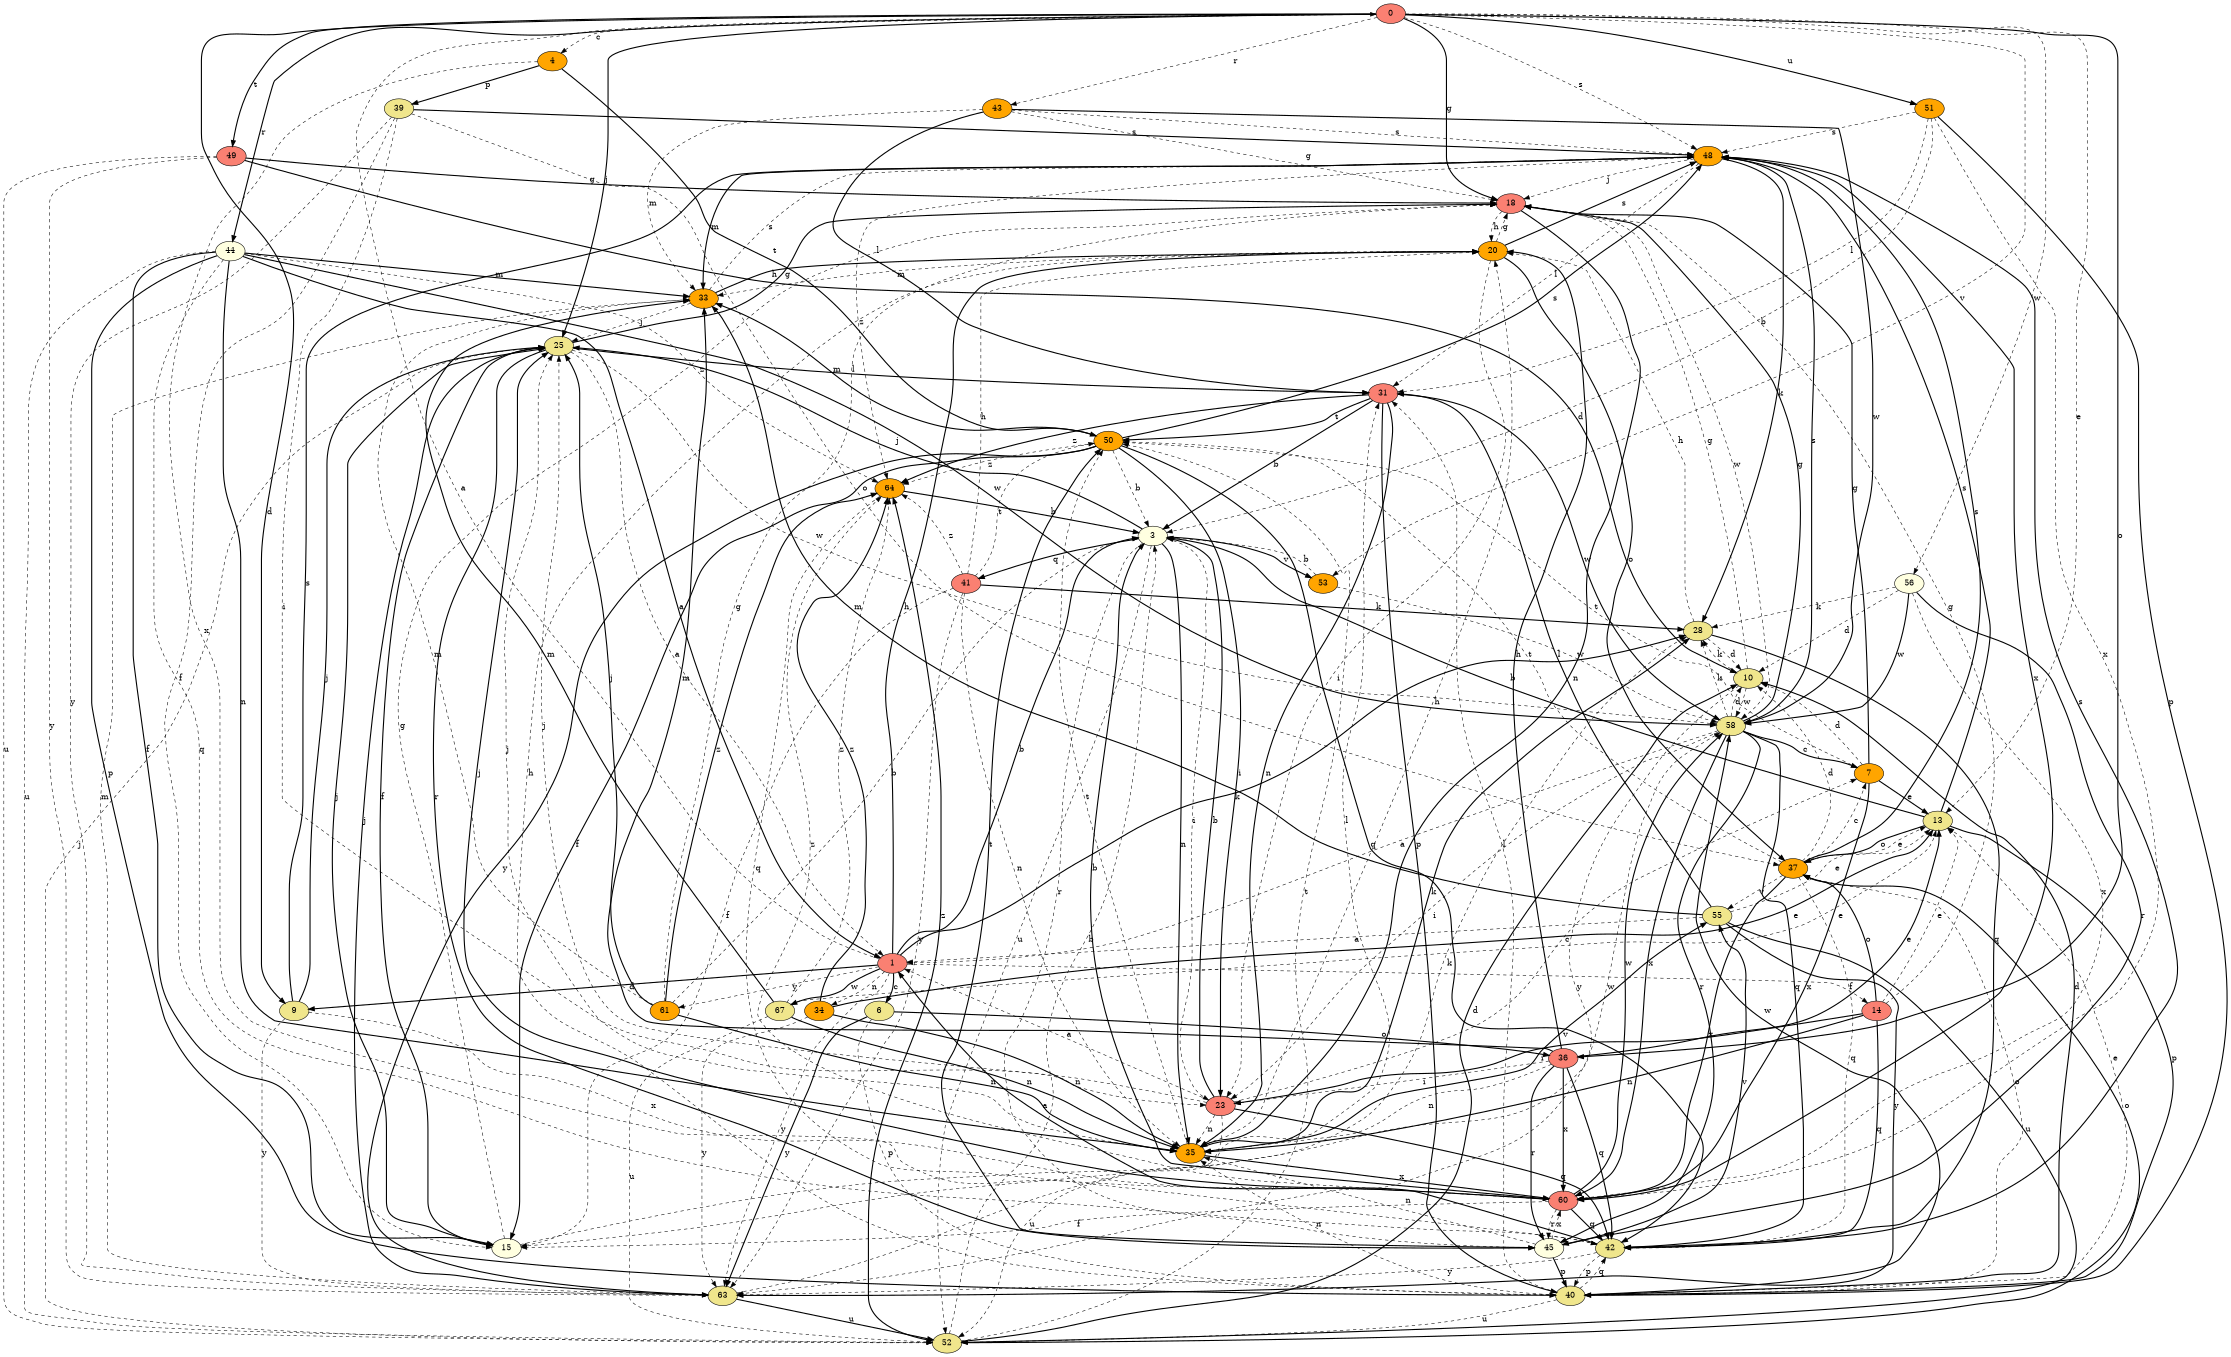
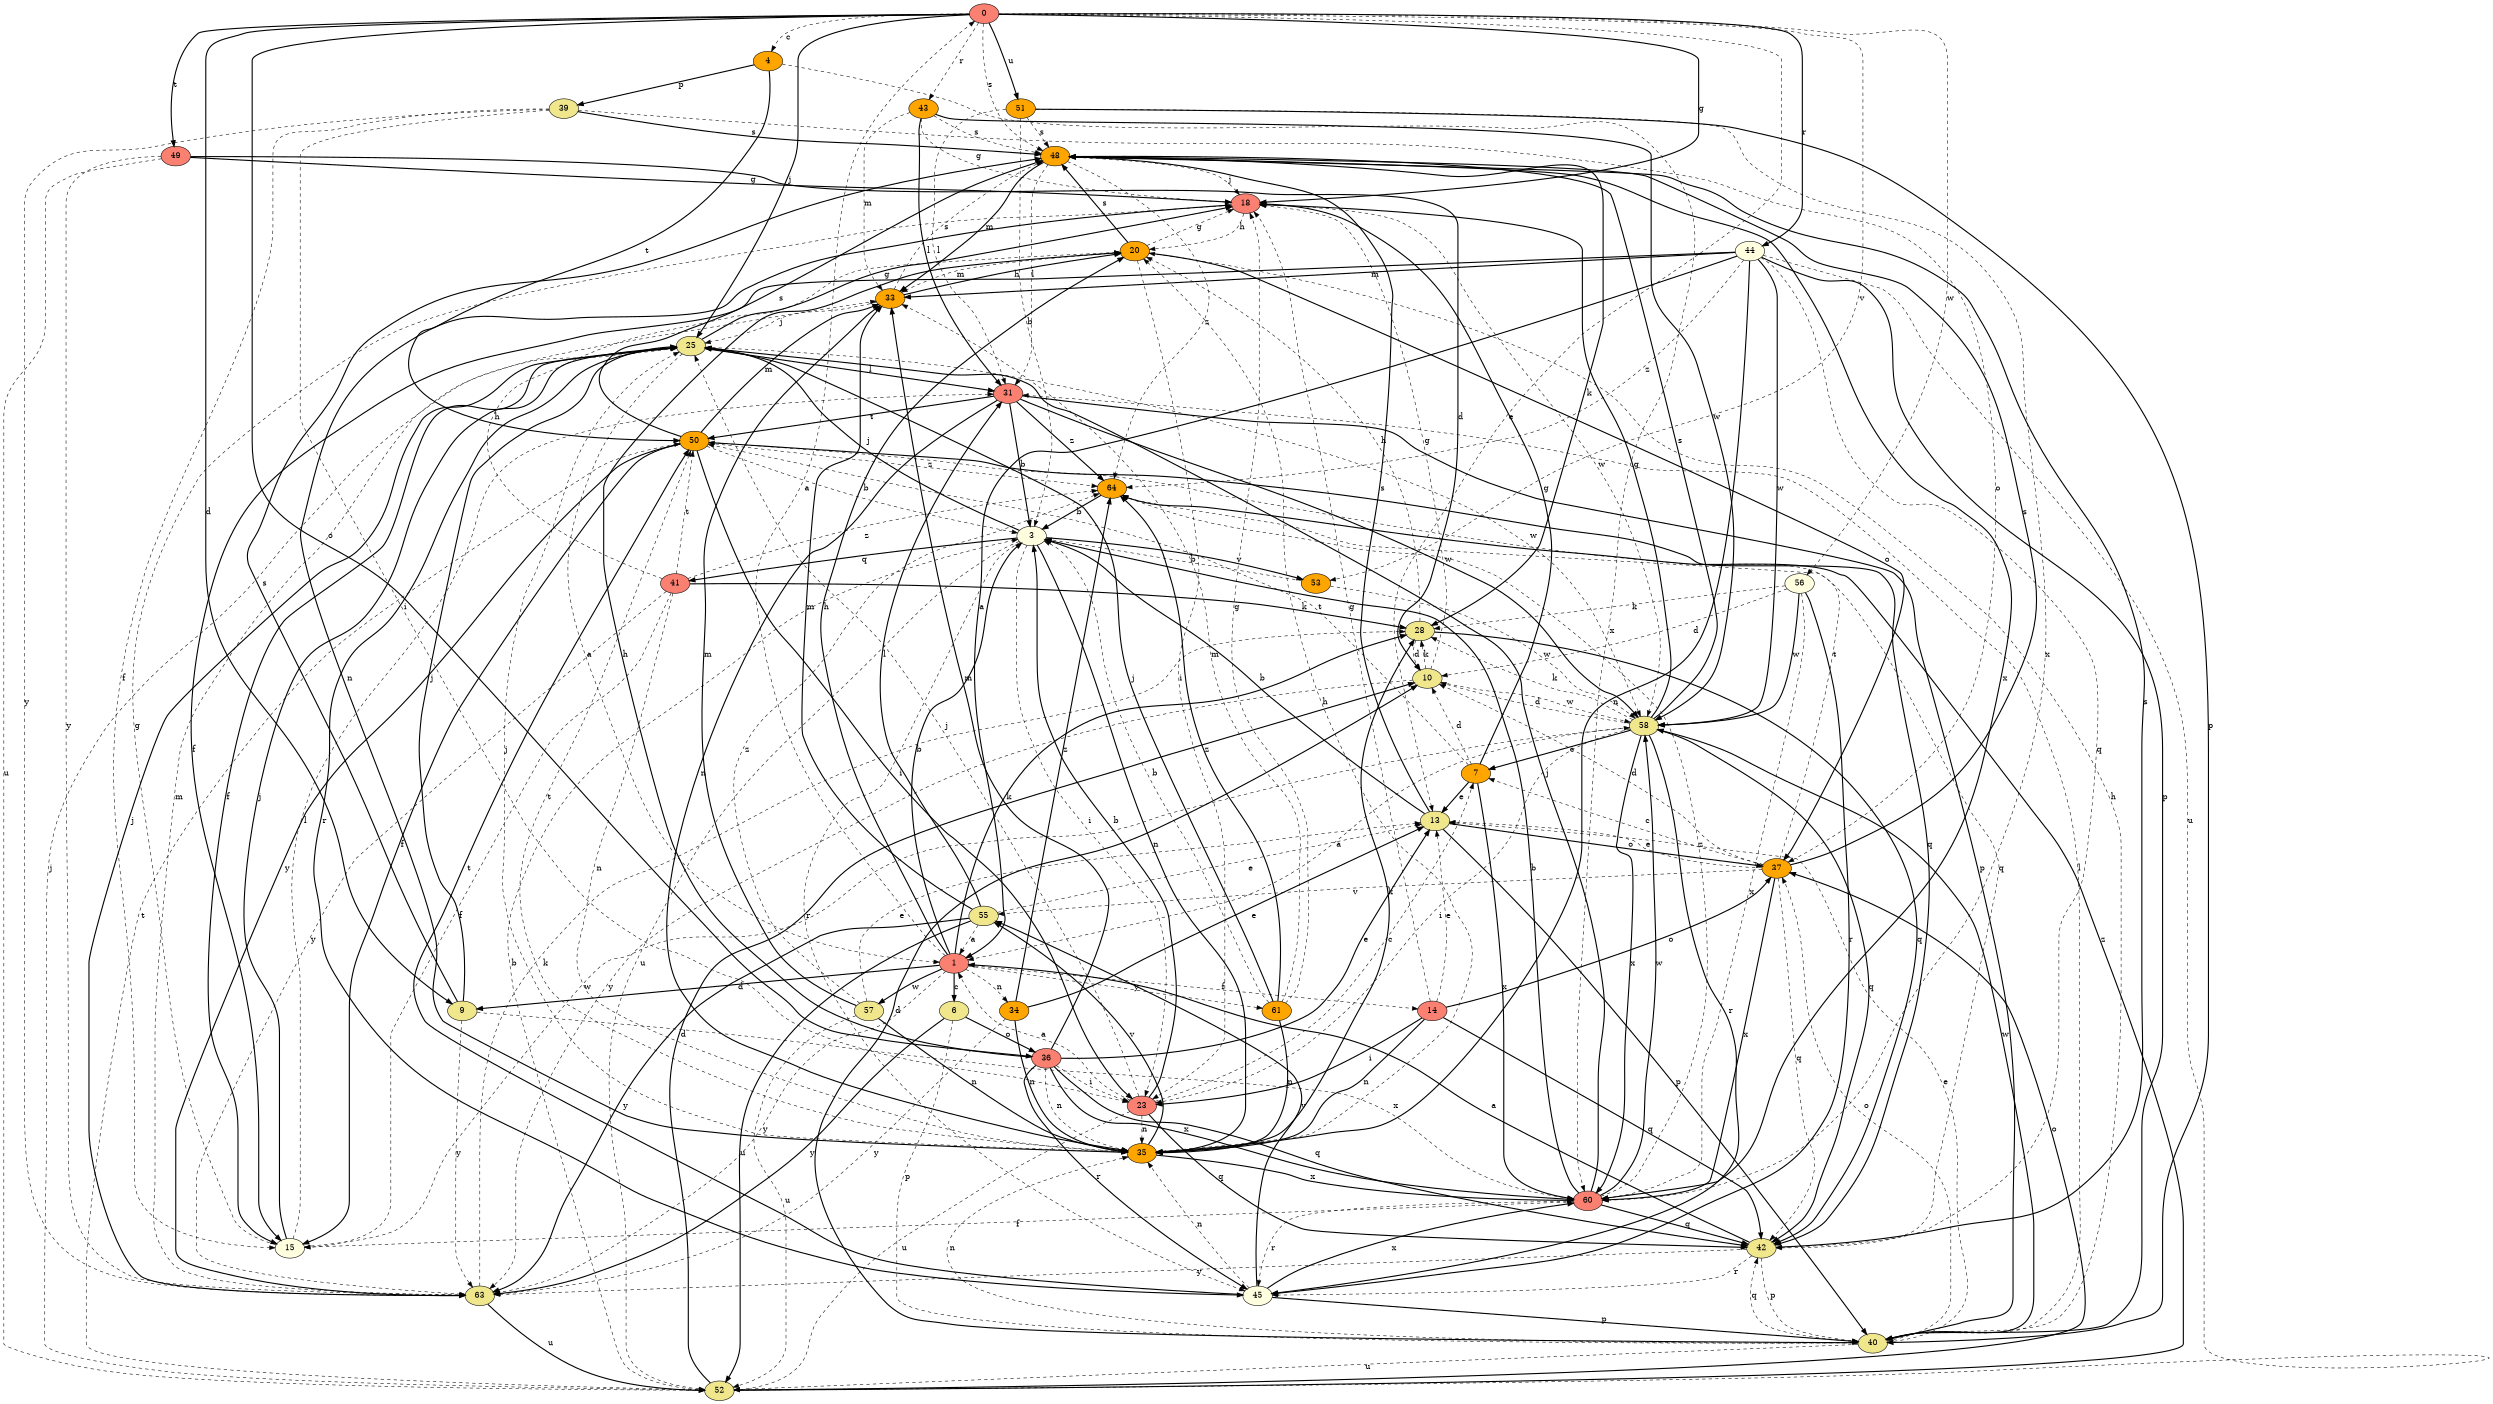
(780, 1011) -> (869, 1011)
(1555, 1227) -> (1414, 1233)
none -> (1518, 1290)
